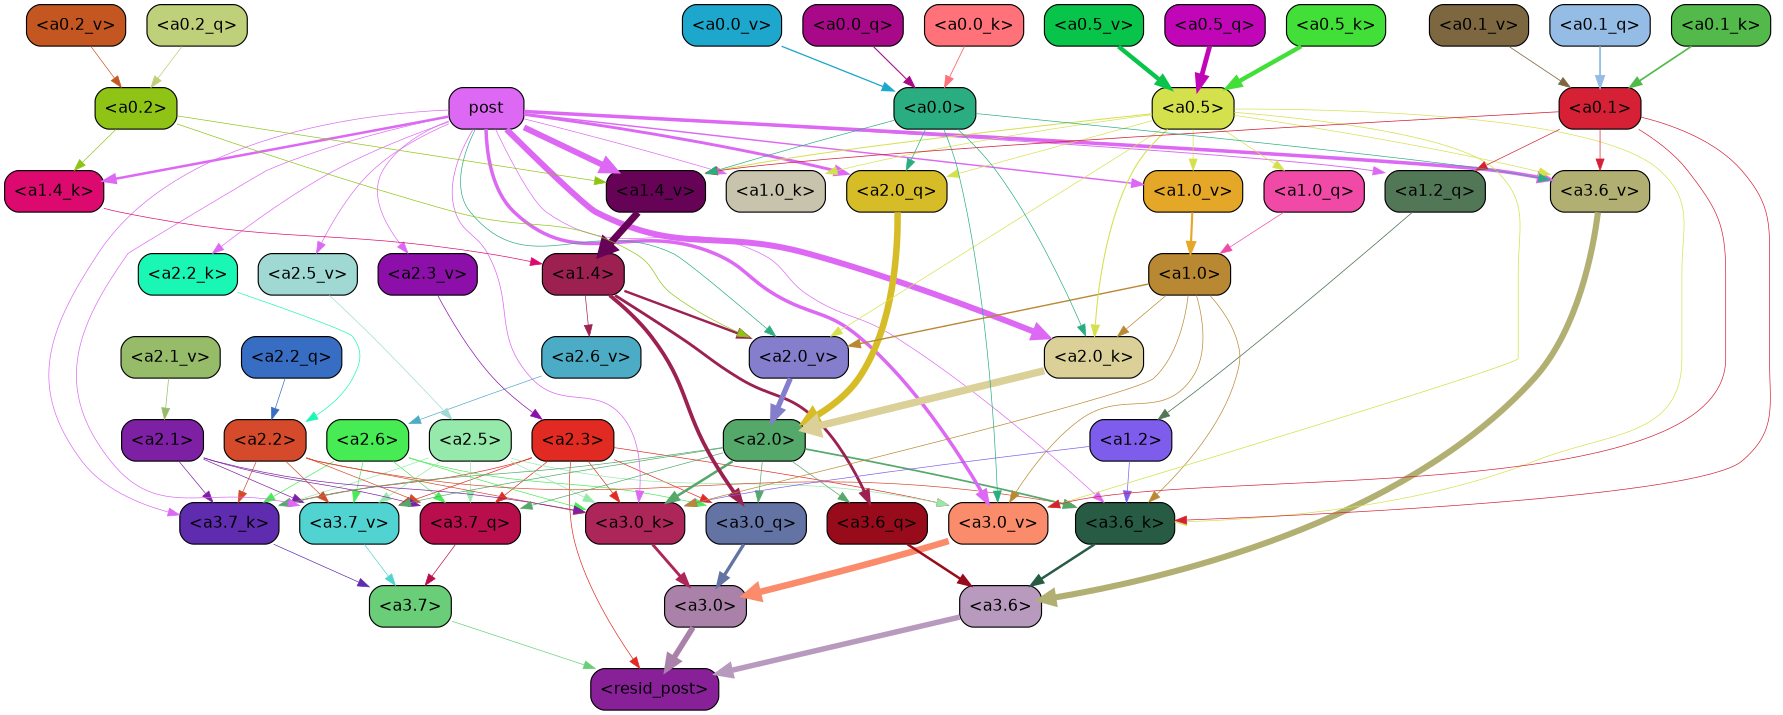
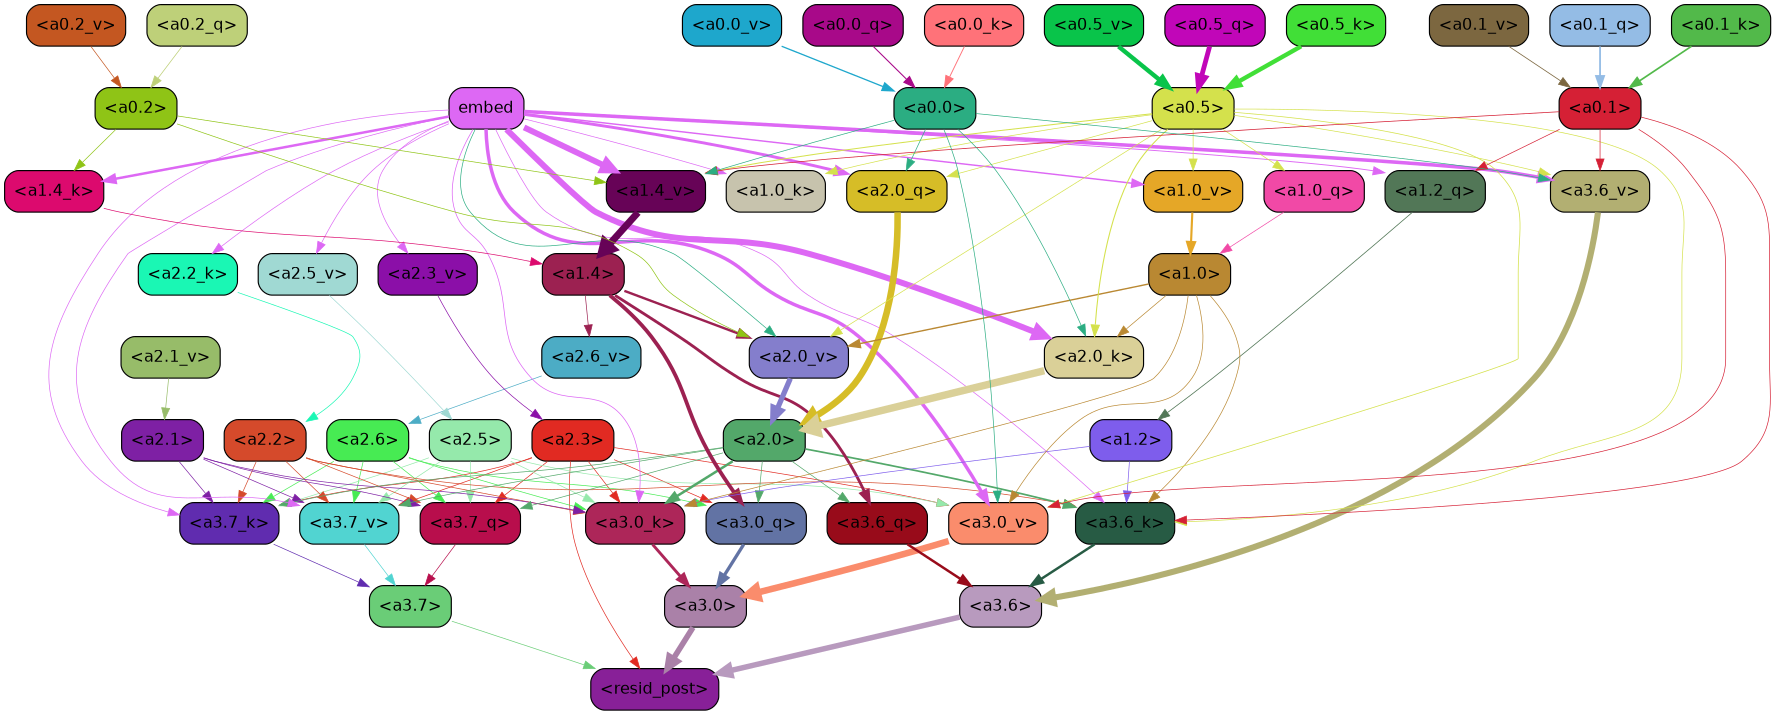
(486, 108) -> (486, 108)
(292, 357) -> none
